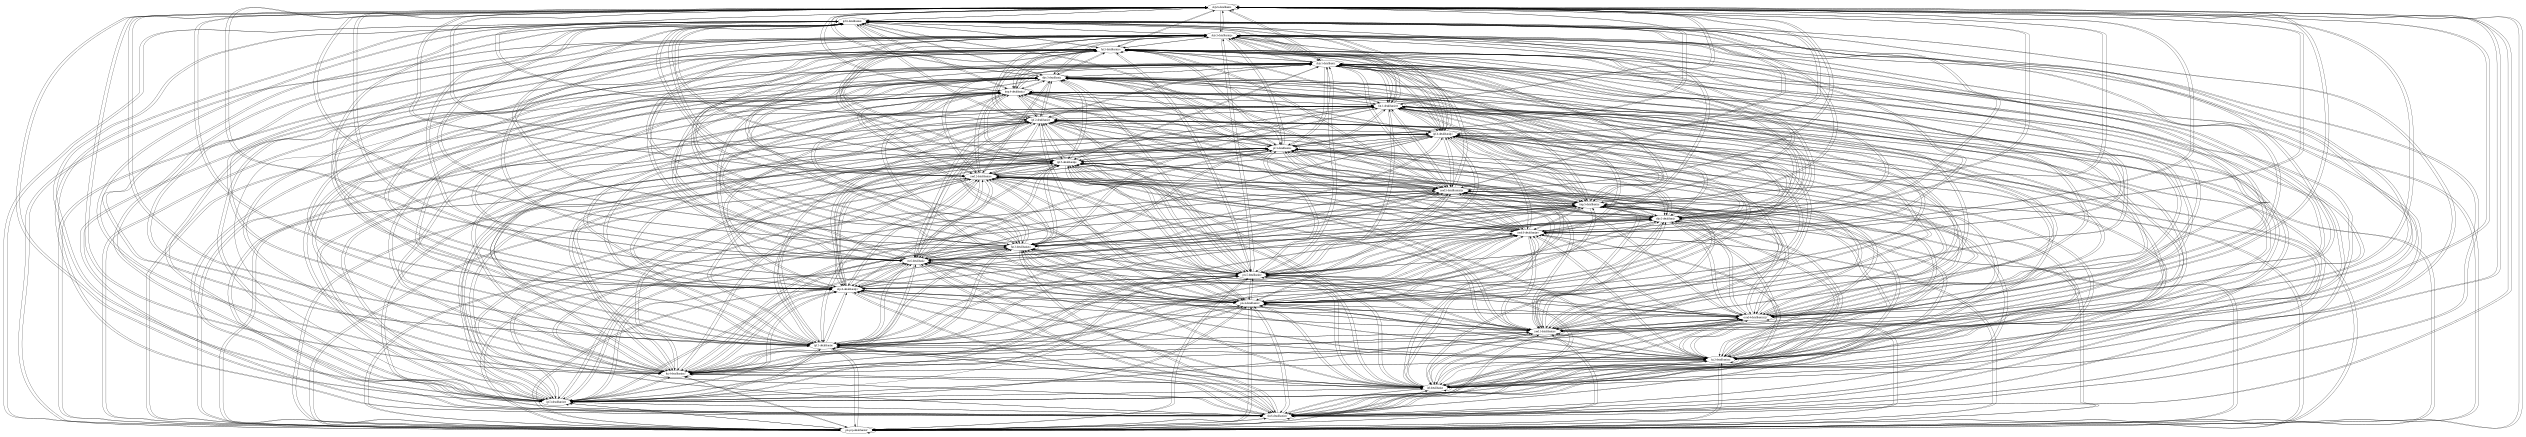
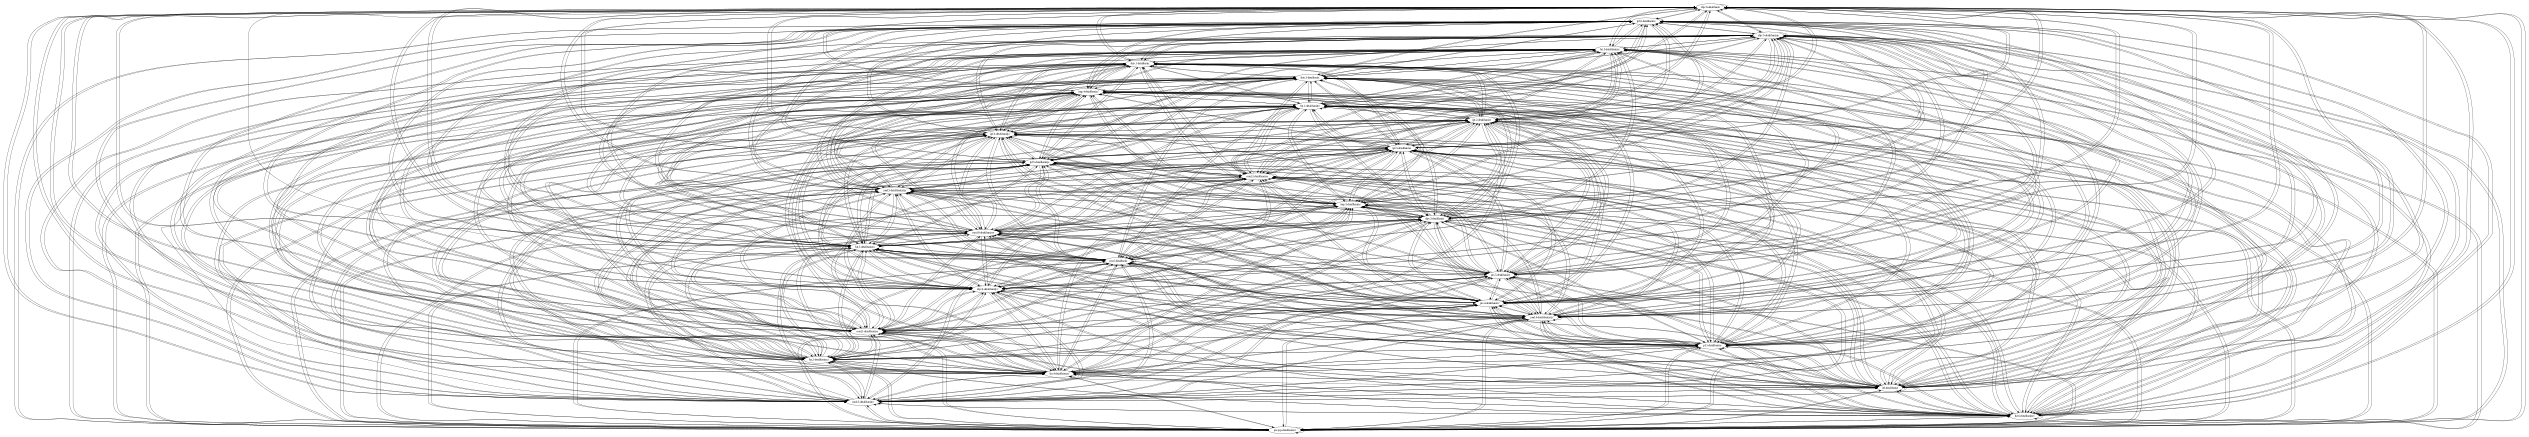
(231, 25) -> none
(556, 402) -> (863, 402)
